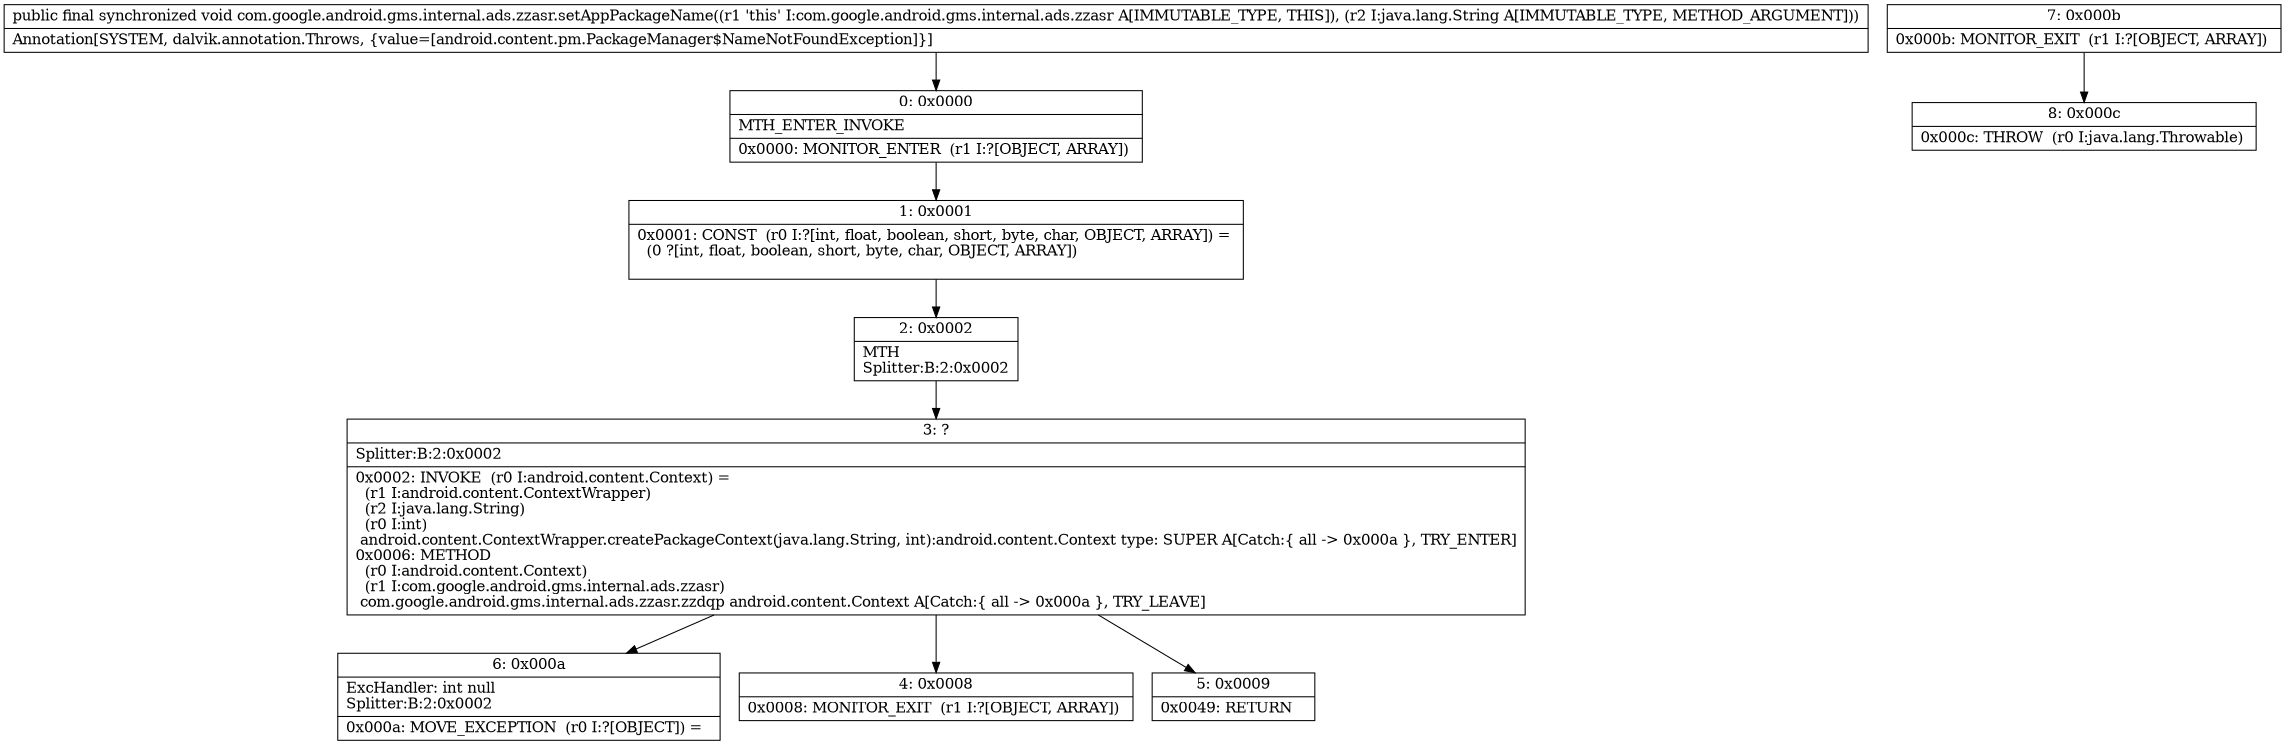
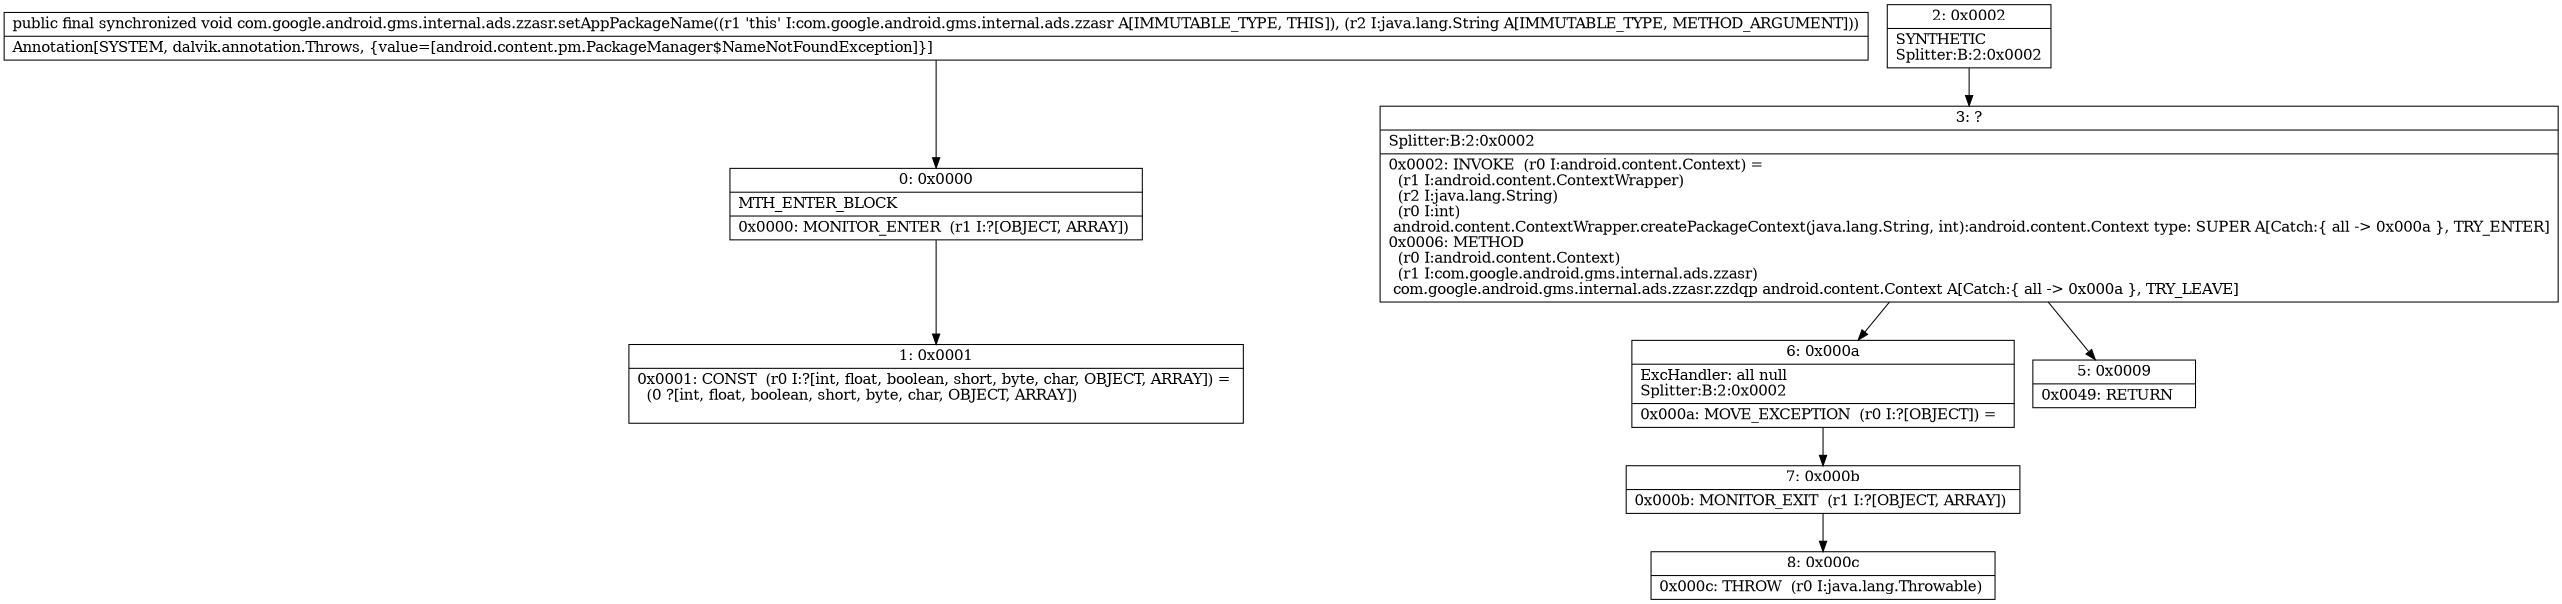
(822, 126) -> (818, 204)
(936, 293) -> none
(881, 353) -> (1941, 40)
none -> (1823, 441)
(421, 688) -> (1714, 376)
(936, 697) -> none
